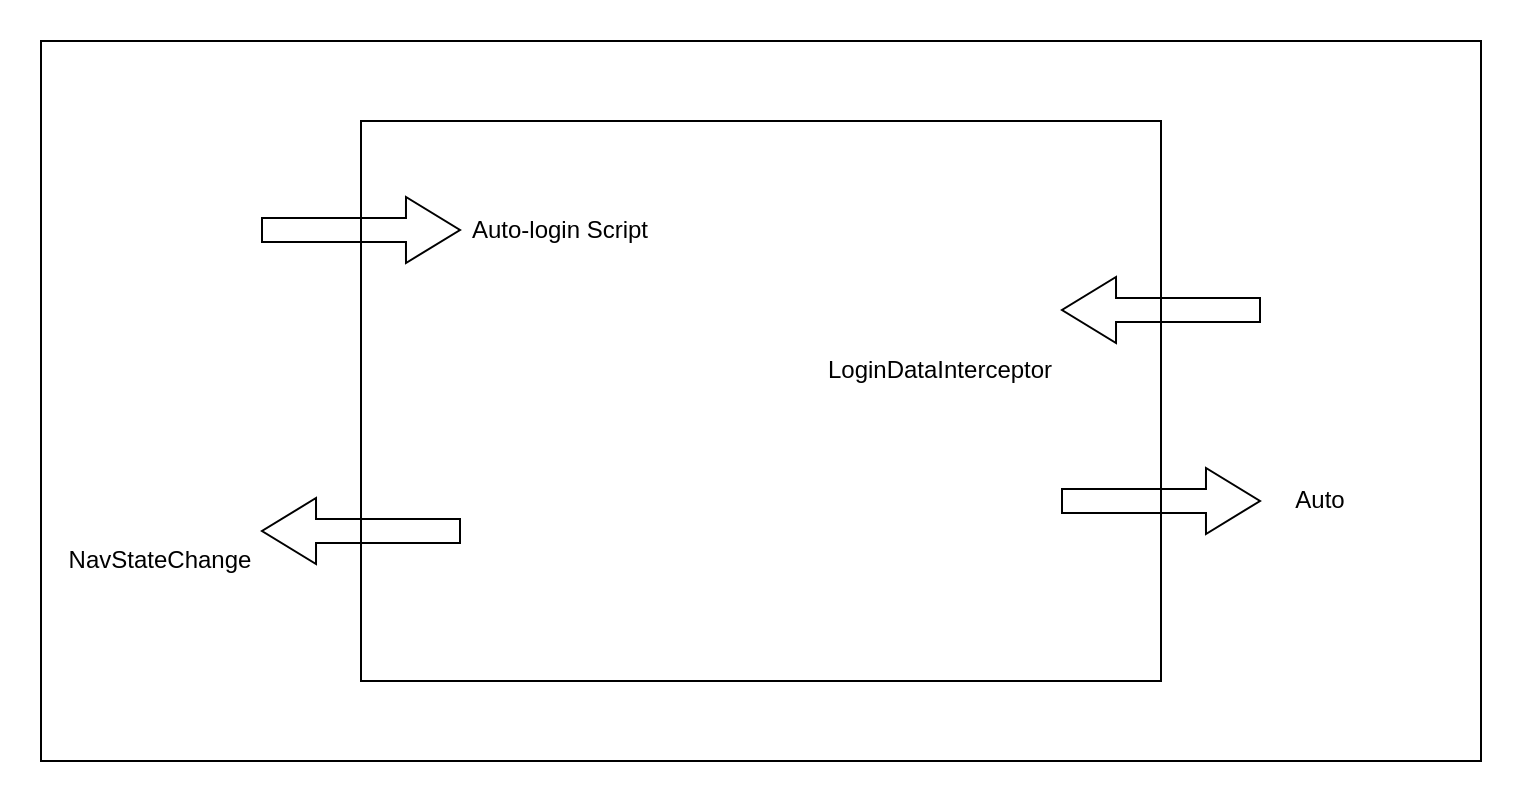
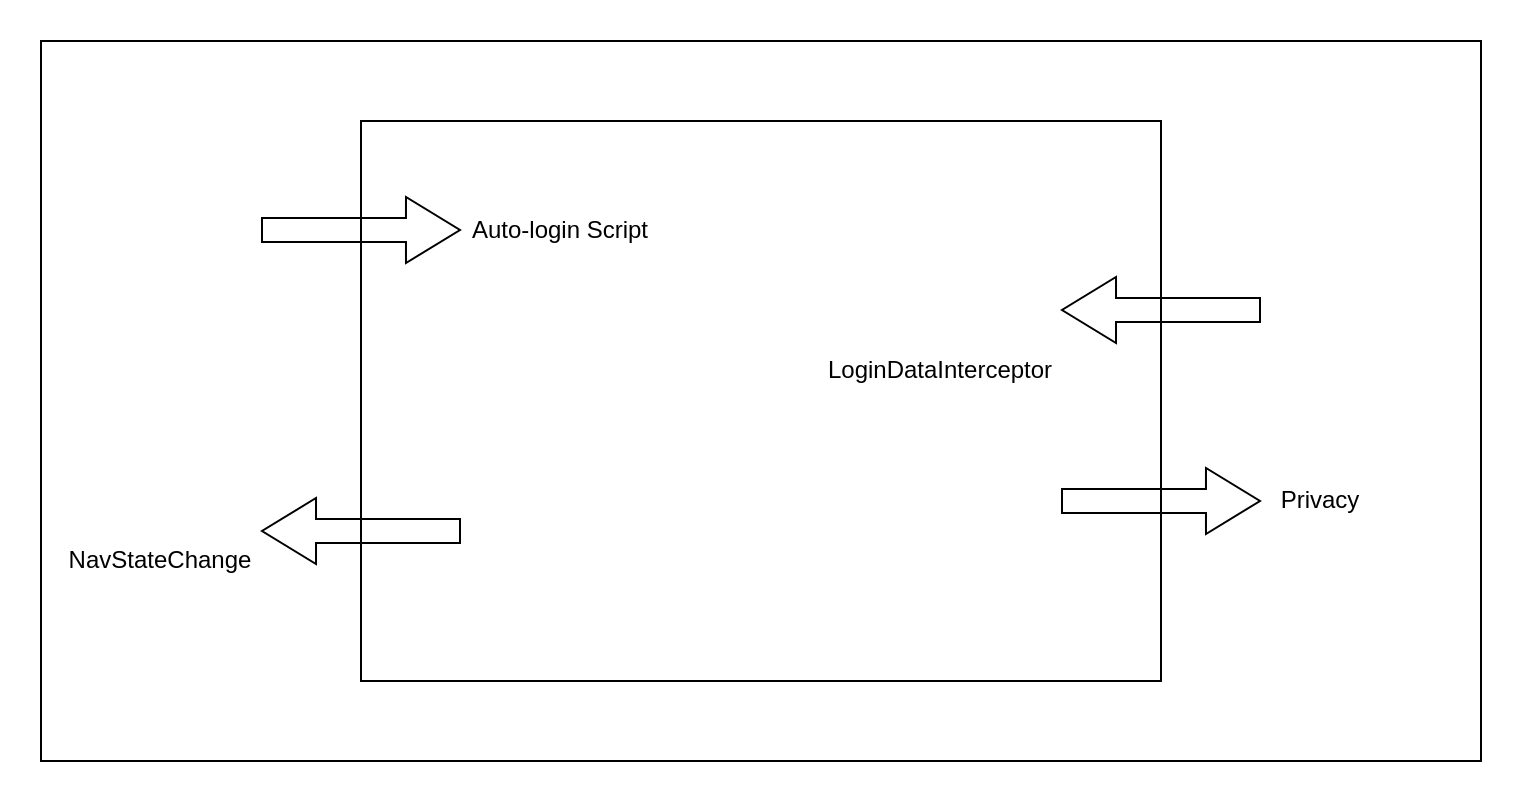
(1321, 501) -> (1321, 501)
